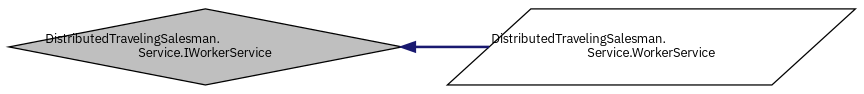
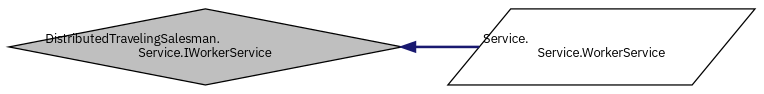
(651, 47) -> (601, 47)
